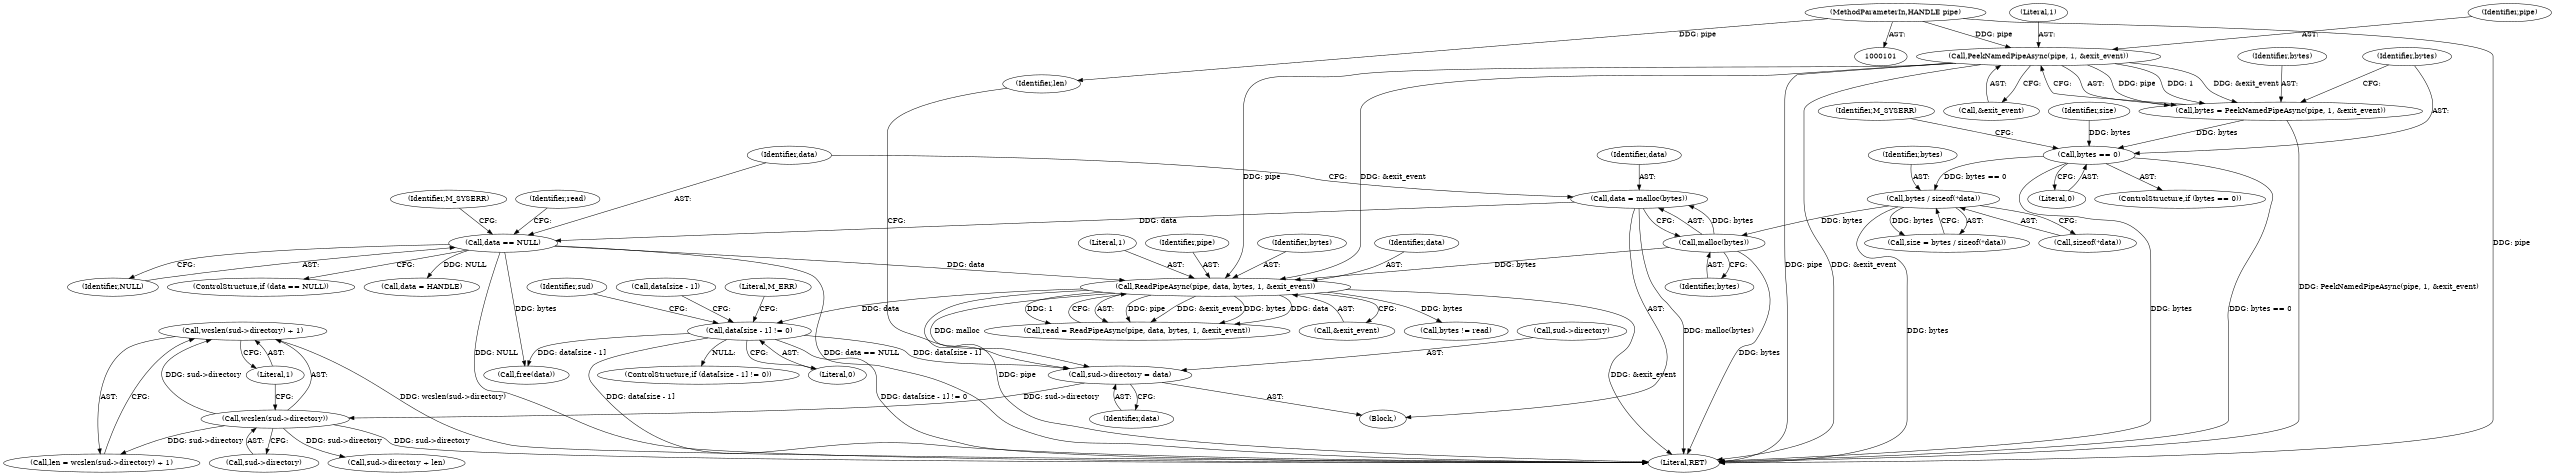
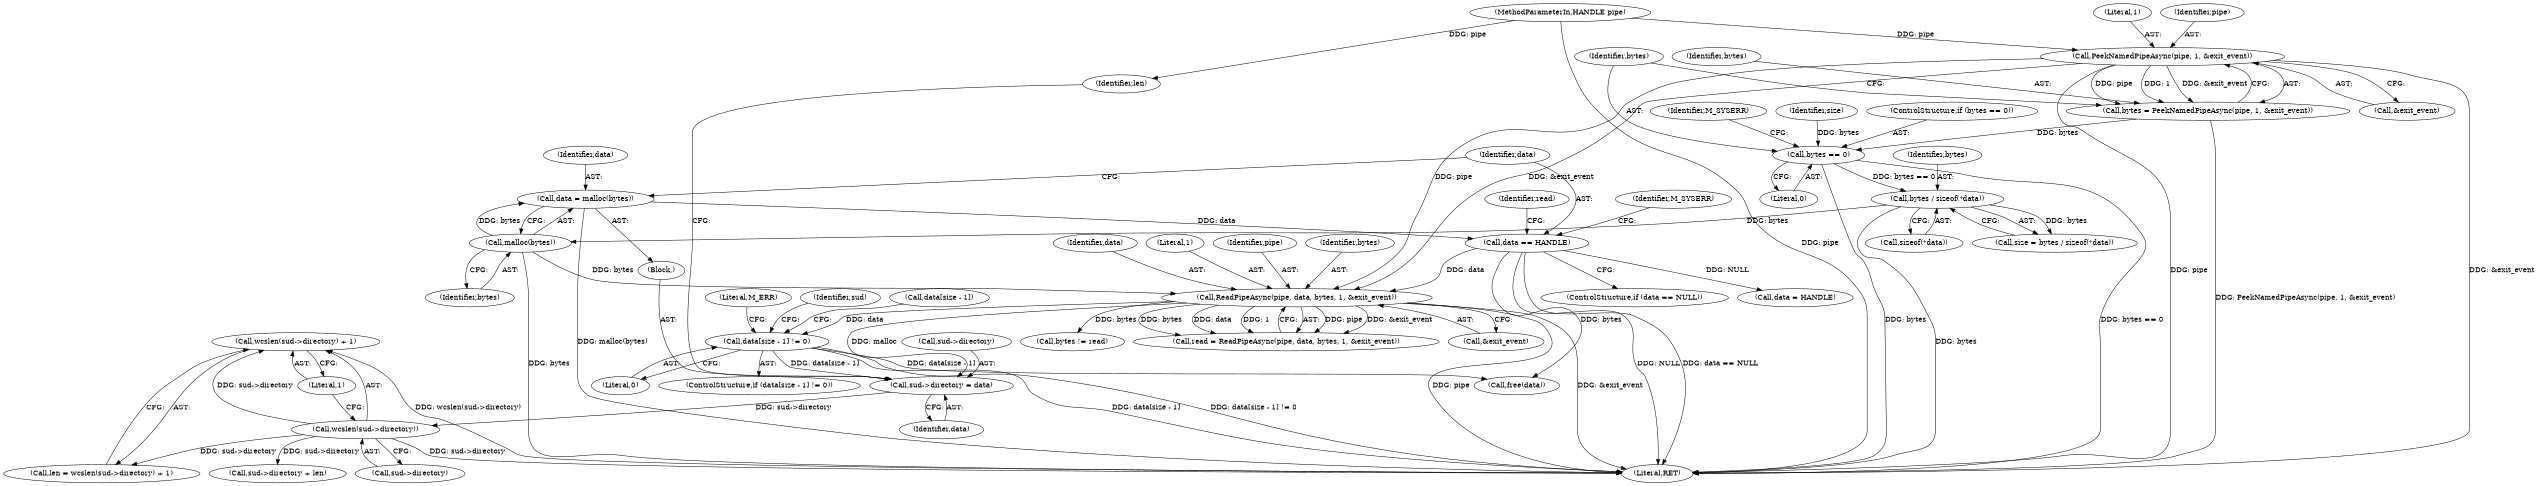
(1881, 57) -> none
(2132, 176) -> (1887, 133)
(503, 243) -> (1527, 243)
(113, 287) -> none
(725, 353) -> (770, 364)
(1259, 398) -> (700, 372)
(669, 452) -> (663, 463)
